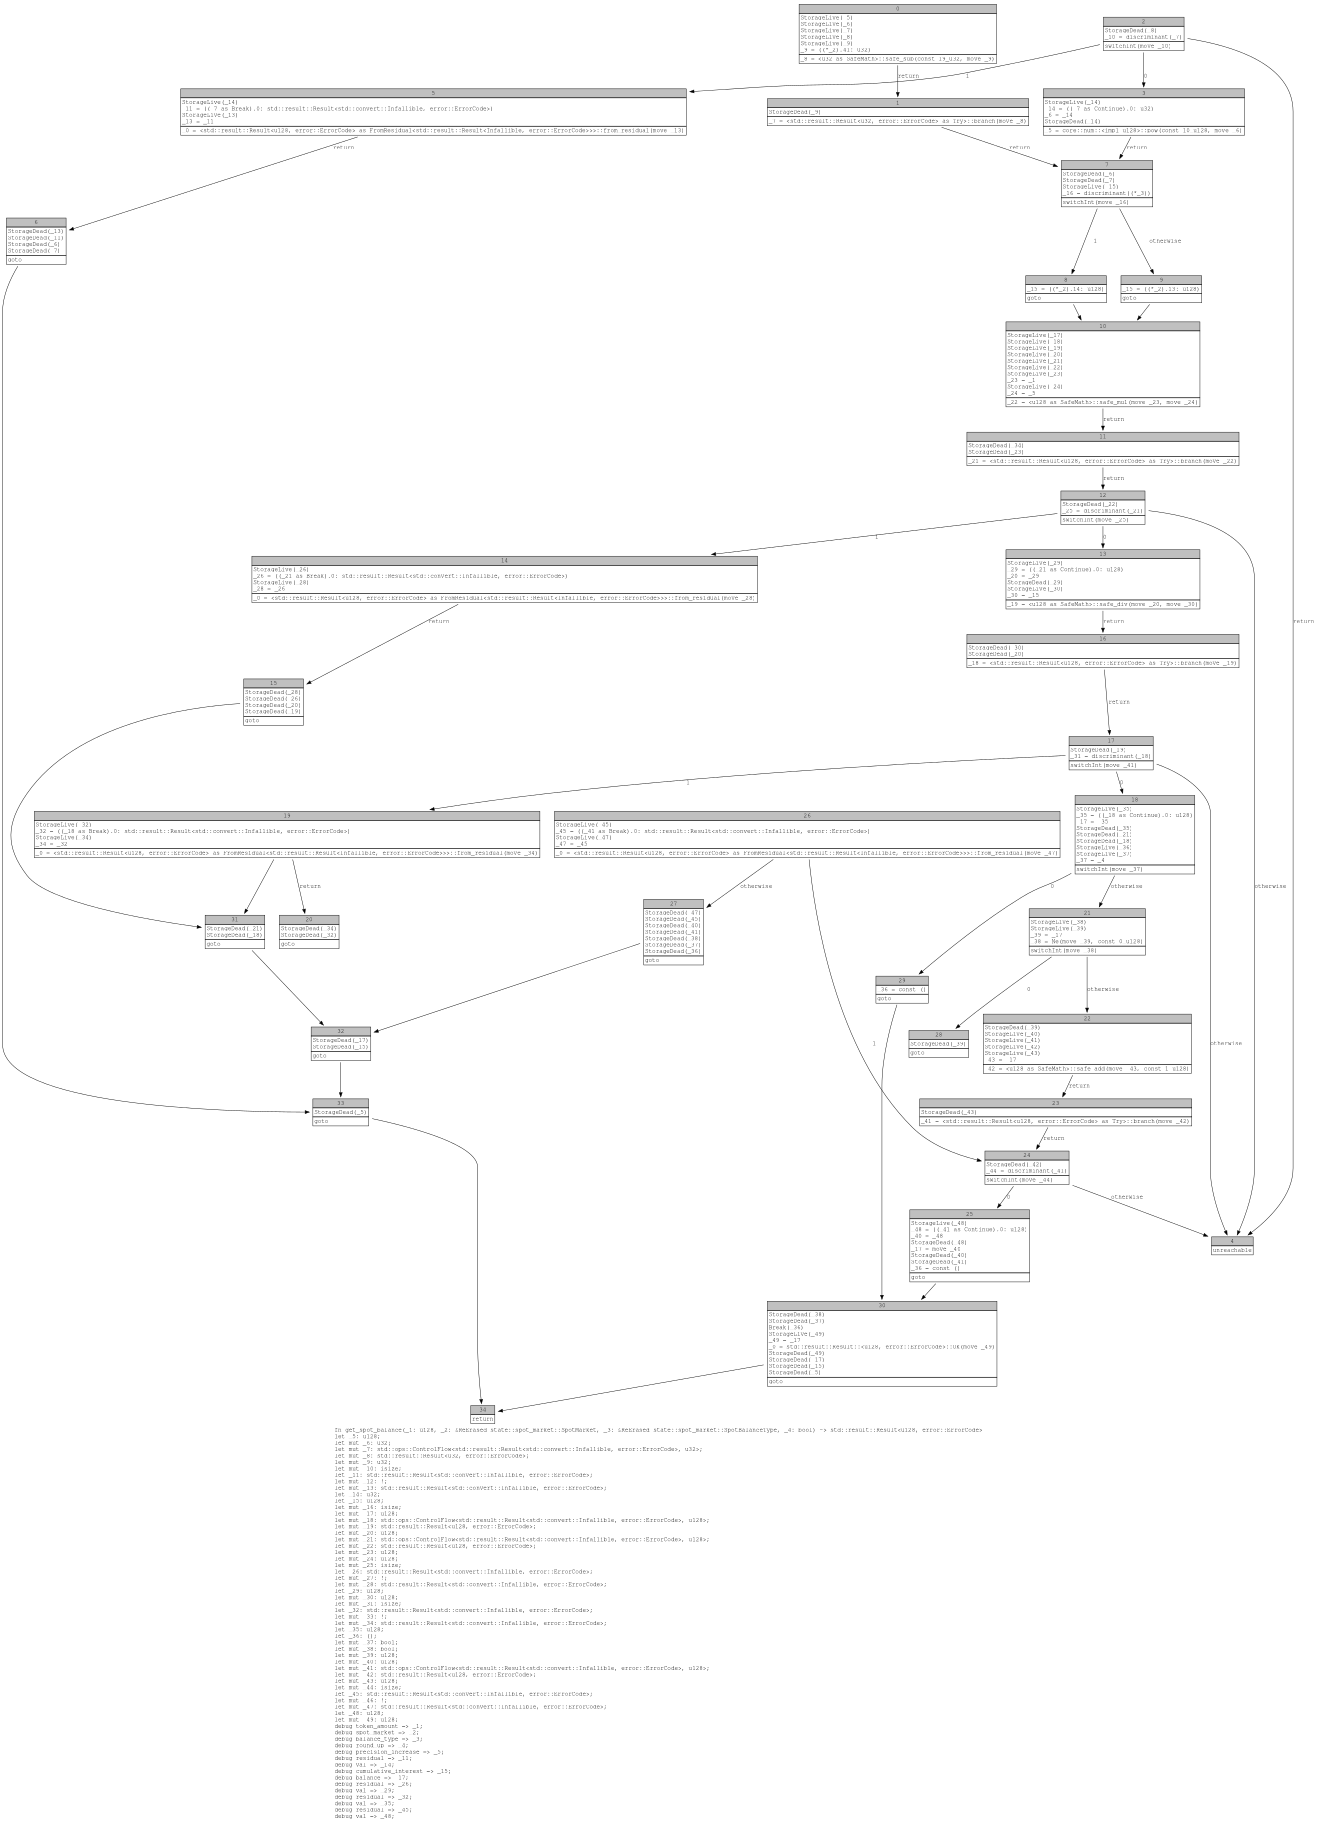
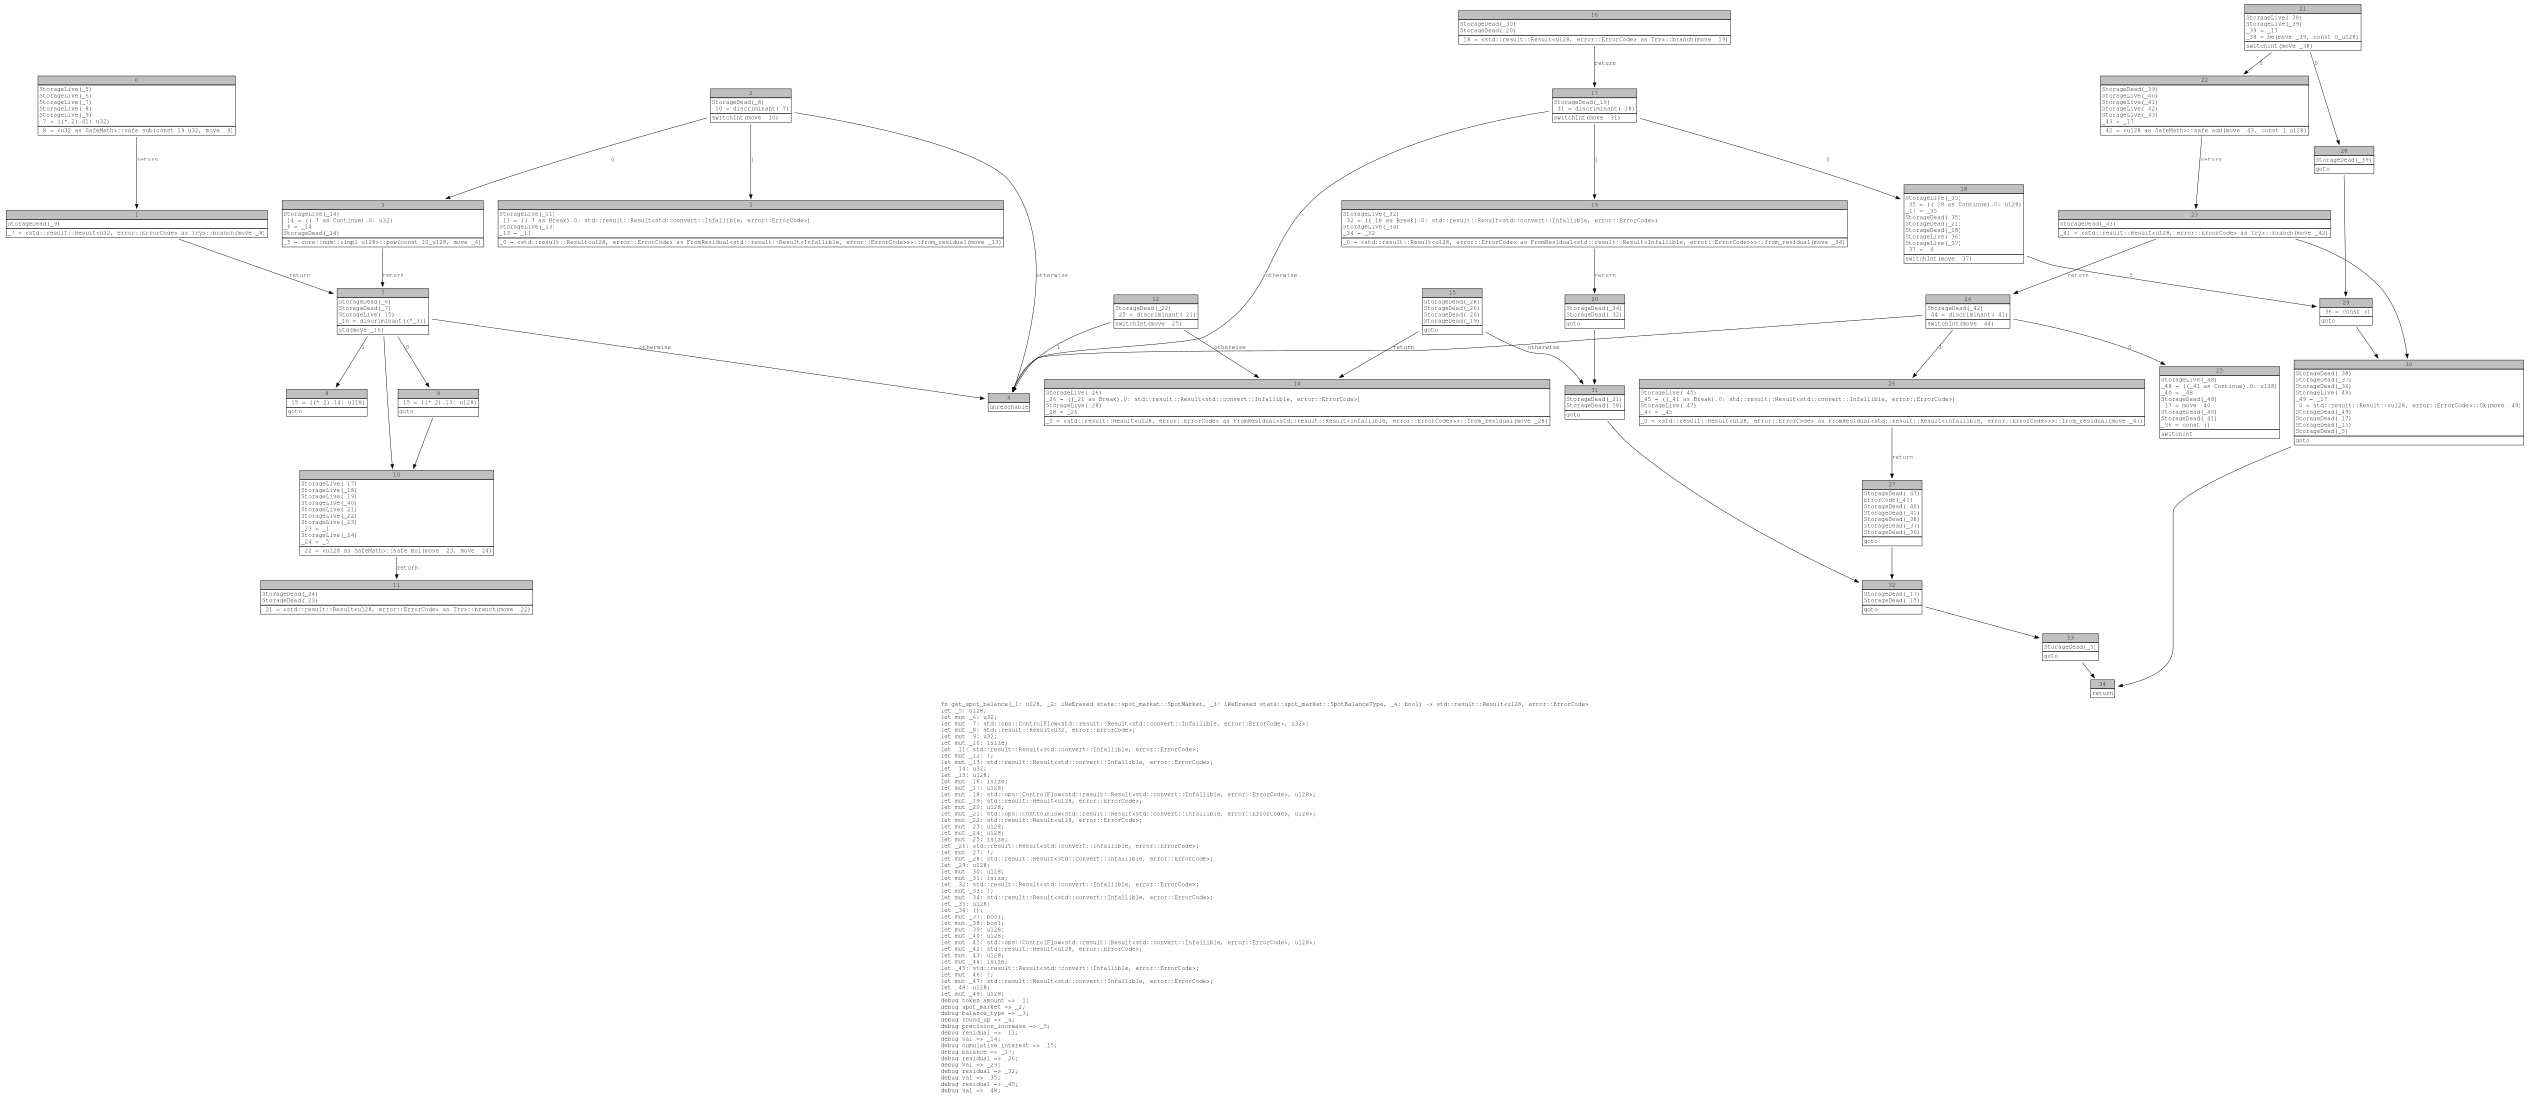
(836, 50) -> (75, 121)
(211, 102) -> (528, 214)
(1096, 202) -> (362, 330)
none -> (2345, 233)
(36, 241) -> none
(1165, 241) -> (408, 347)
(1066, 289) -> (327, 403)
(1076, 310) -> (388, 400)
(1036, 354) -> (330, 503)
none -> (706, 359)
(997, 445) -> (291, 594)
(1103, 476) -> none
(877, 537) -> (1230, 347)
(1103, 579) -> none
(1304, 622) -> (1052, 276)
(384, 643) -> (1381, 353)
(1104, 765) -> (1587, 118)
(260, 885) -> (1595, 355)
(756, 886) -> (1903, 458)
(1271, 886) -> (1059, 347)
(1108, 889) -> none
(674, 919) -> (1889, 500)
(1103, 989) -> (2261, 63)
(853, 1036) -> (1934, 352)
(918, 1277) -> (2177, 434)
(930, 1290) -> (2371, 278)
(786, 1327) -> (2324, 386)
